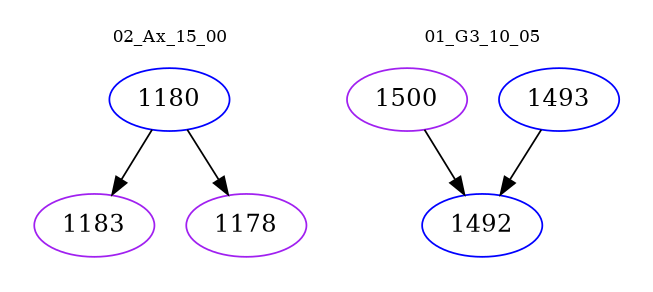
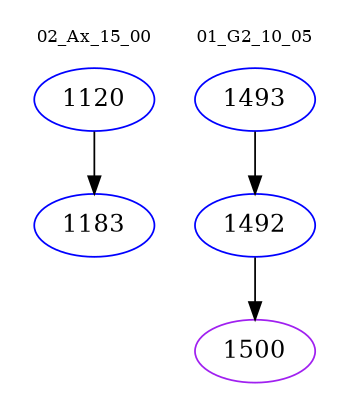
(483, 38) -> (255, 38)
(169, 100) -> (94, 100)
(440, 155) -> (255, 280)
(94, 225) -> (94, 225)
(246, 225) -> none
